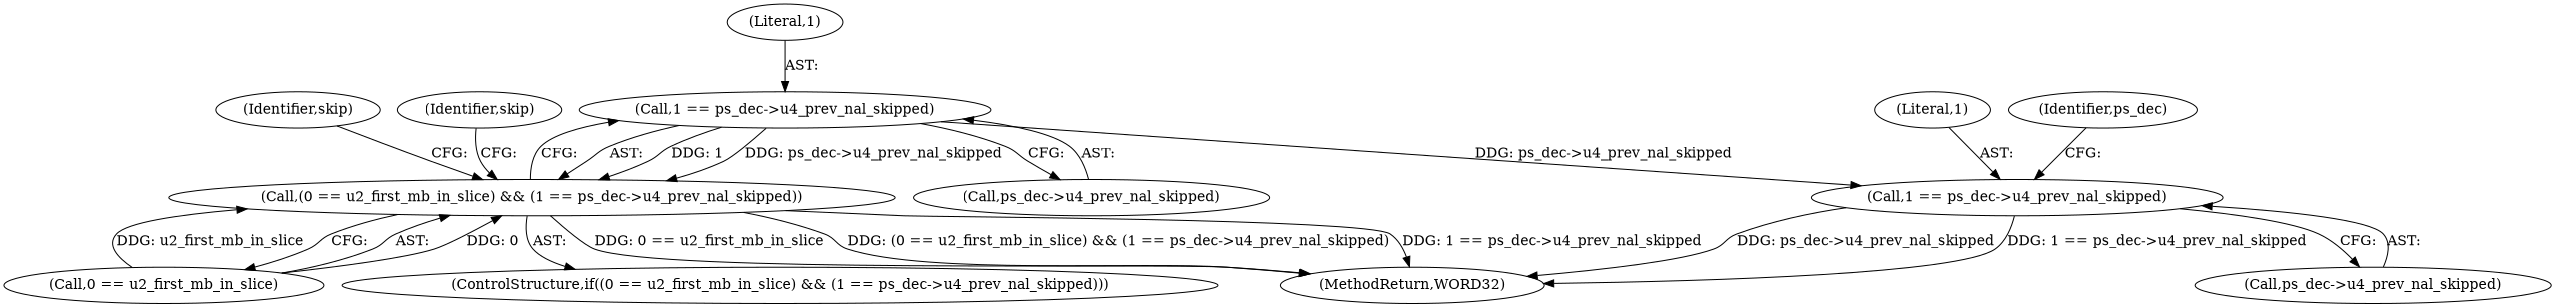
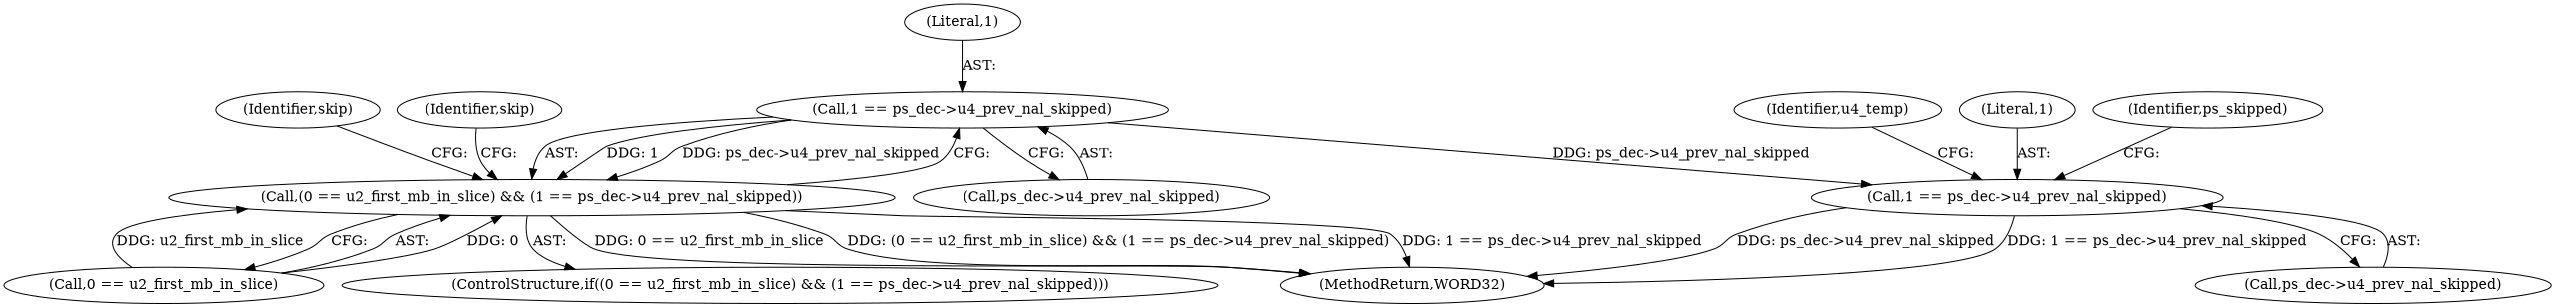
none -> (1838, 110)
(2103, 110) -> (2208, 110)
